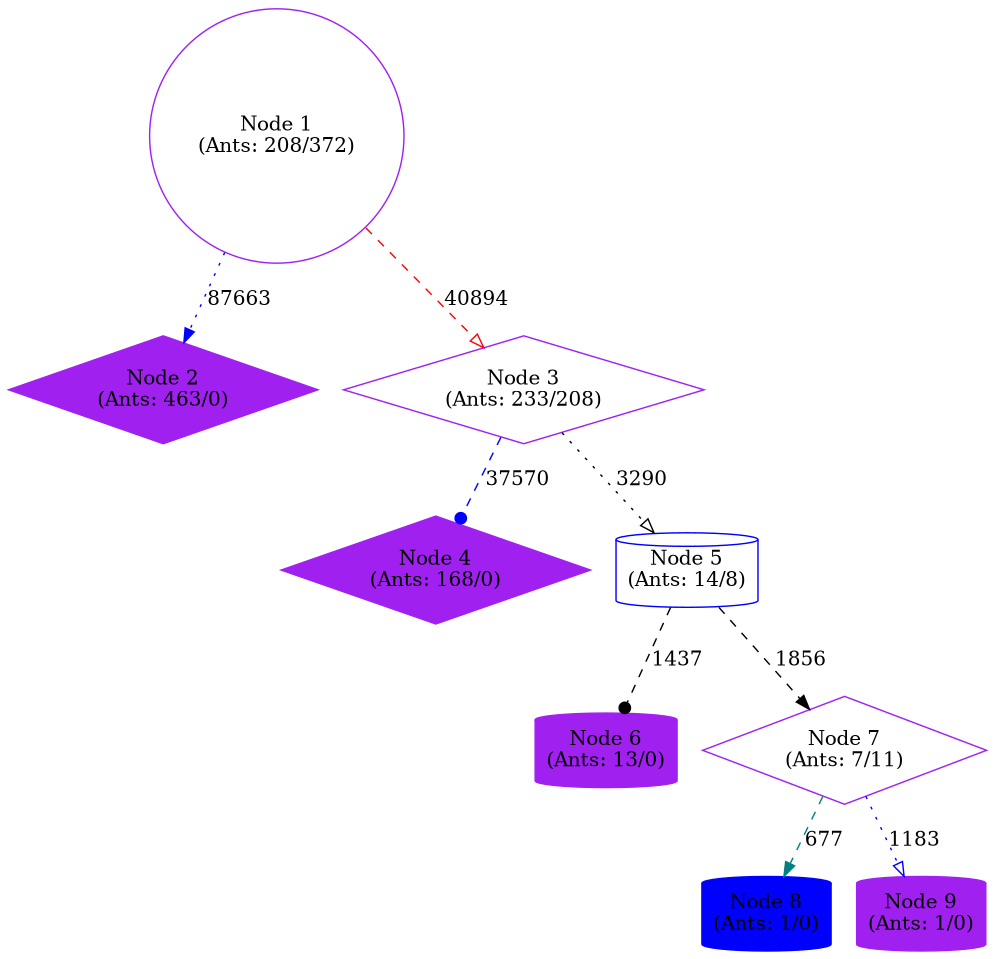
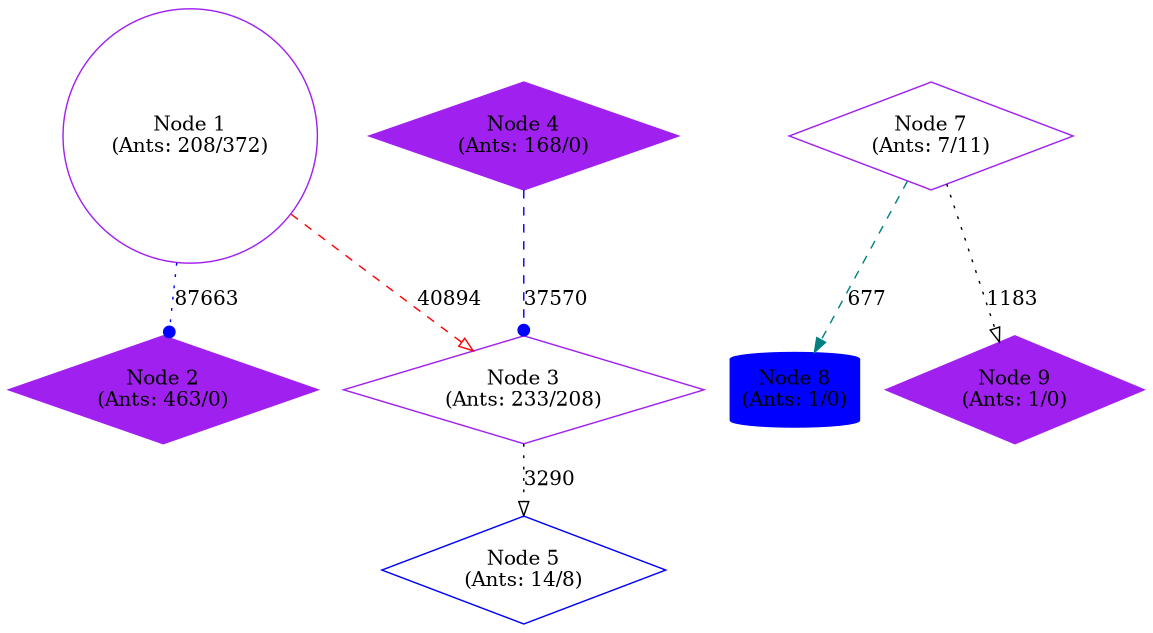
(207, 291) -> (173, 294)
(482, 475) -> (524, 257)
(687, 570) -> (524, 570)
(759, 653) -> none
(606, 750) -> none
(882, 830) -> (971, 256)
(921, 914) -> (1015, 390)
